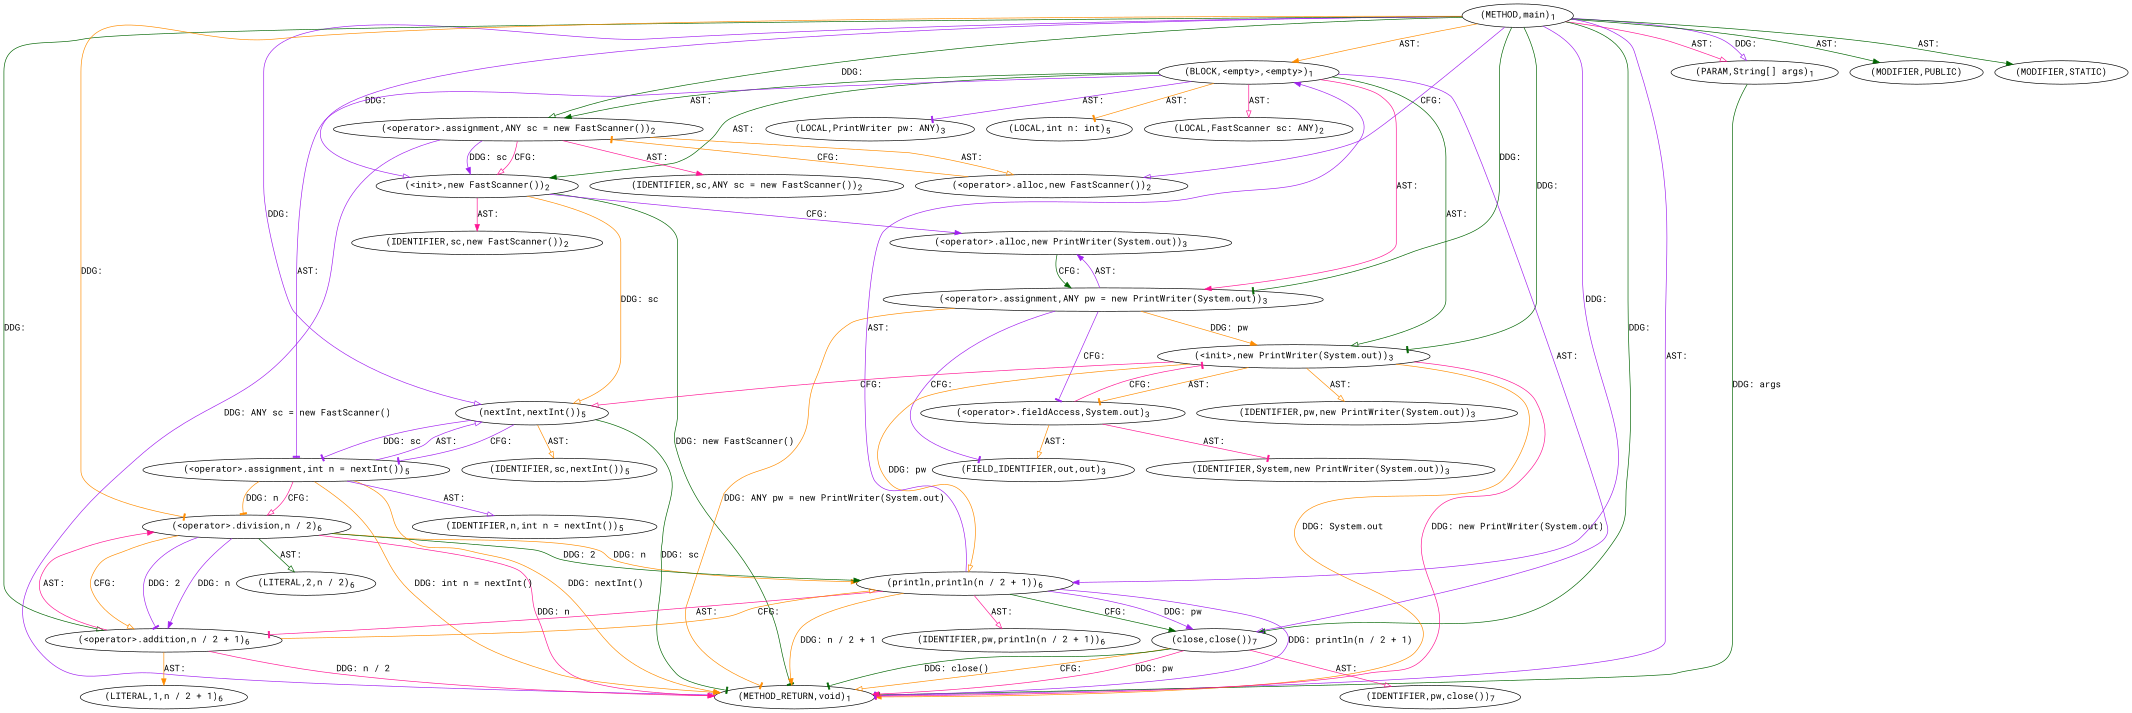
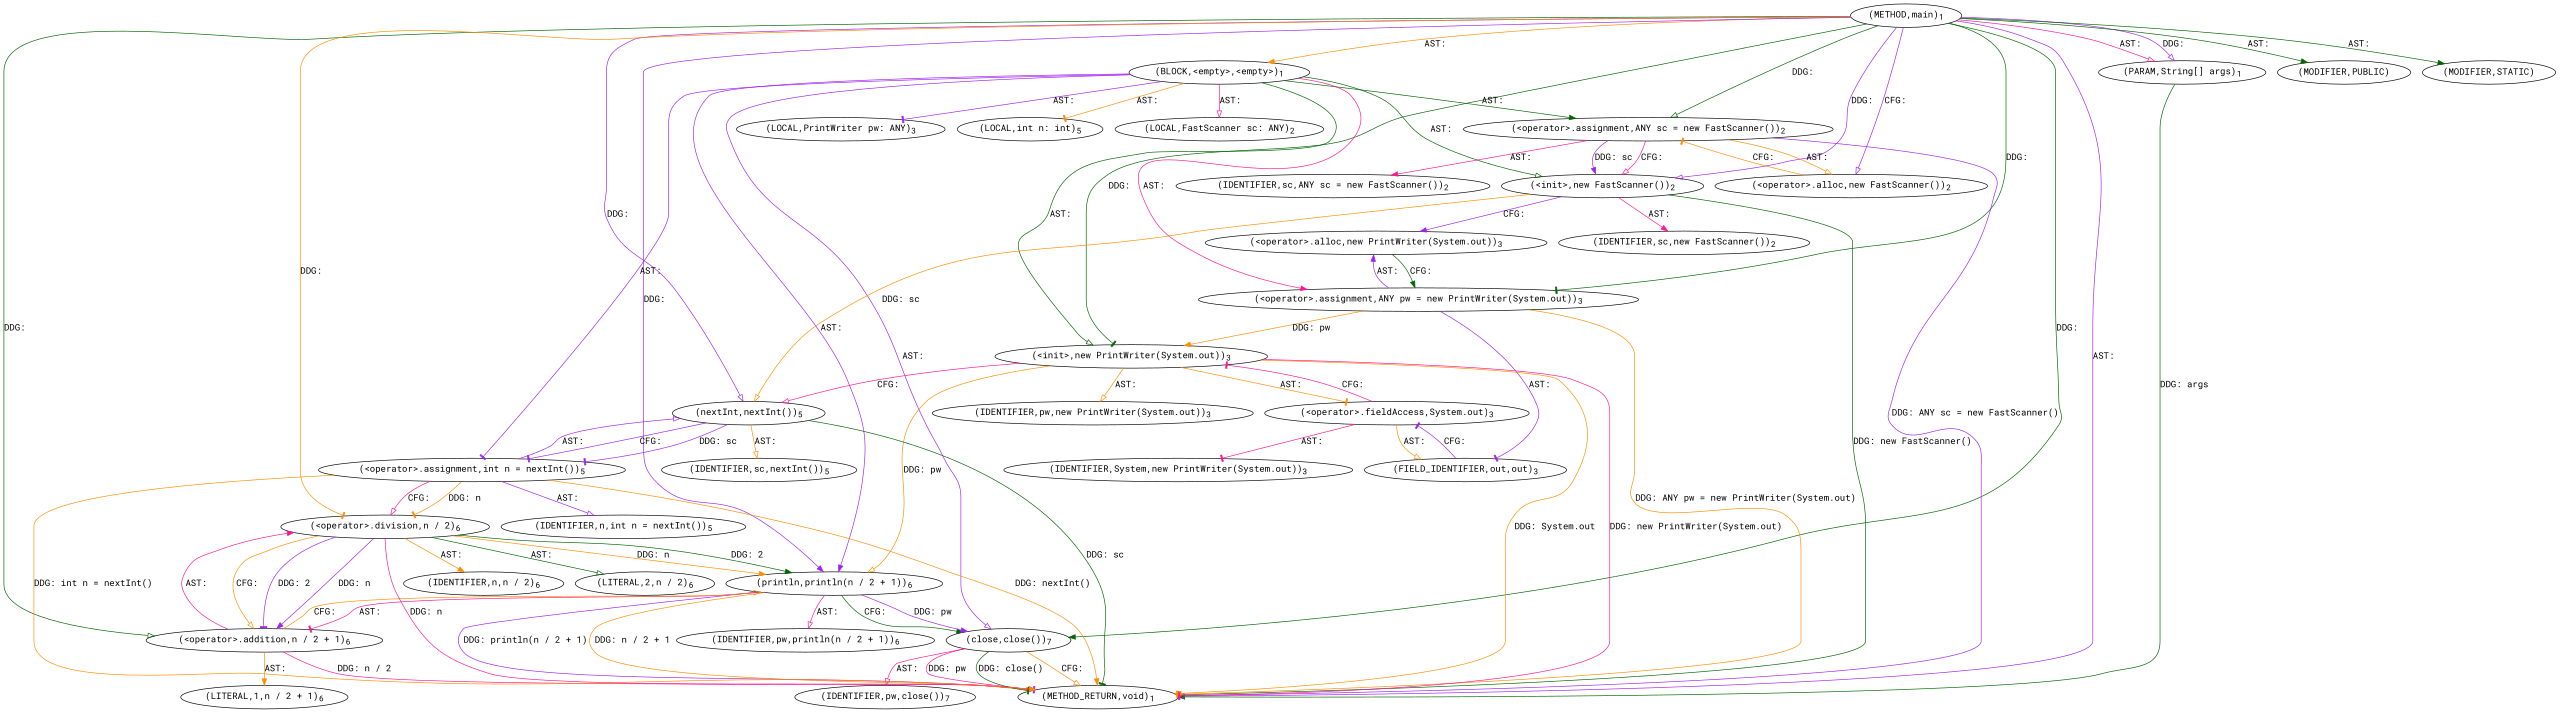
(847, 92) -> (1416, 131)
(969, 205) -> (696, 144)
(1079, 355) -> (1439, 441)
(945, 385) -> (1543, 385)
none -> (484, 584)
